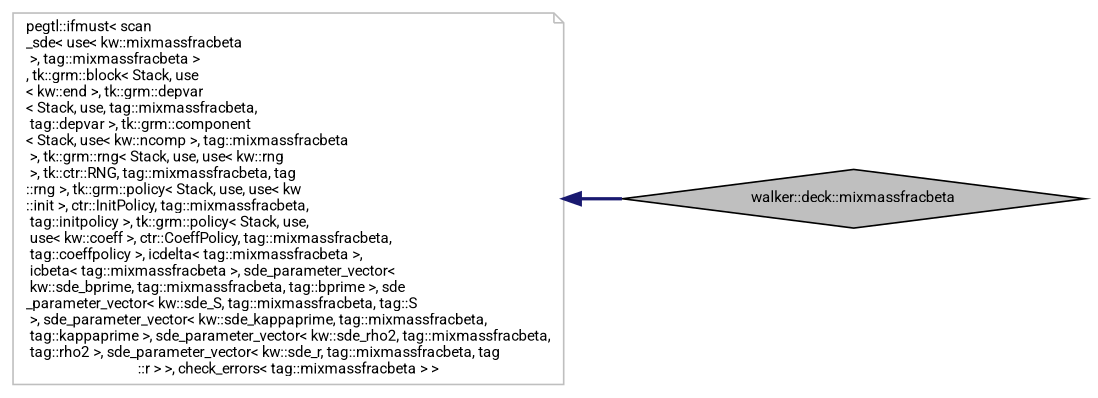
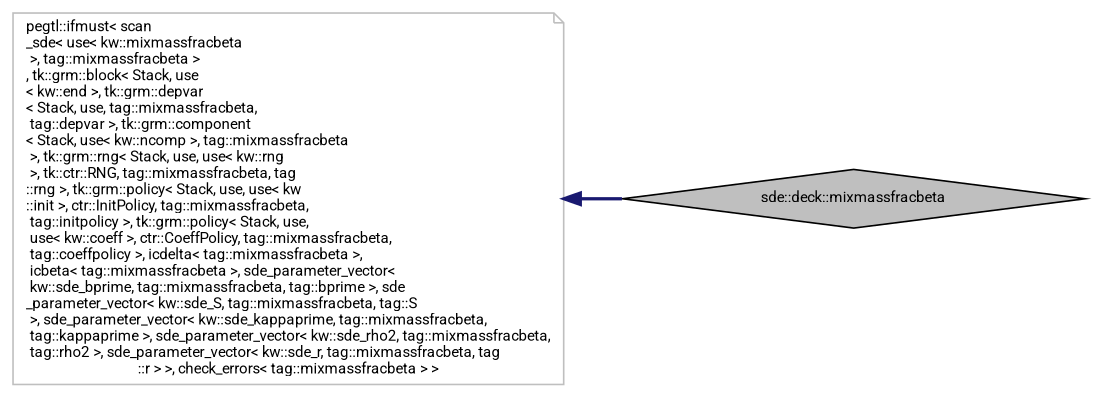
(854, 199) -> (854, 199)
